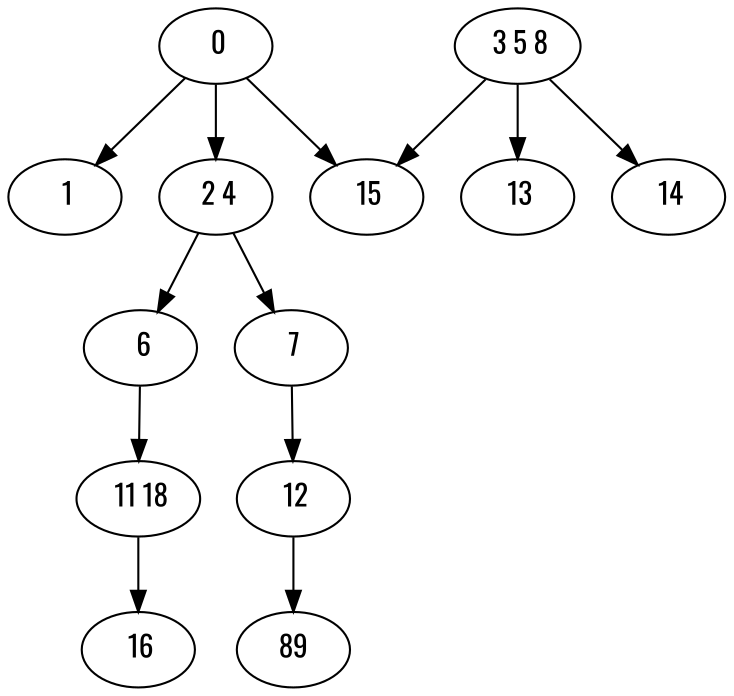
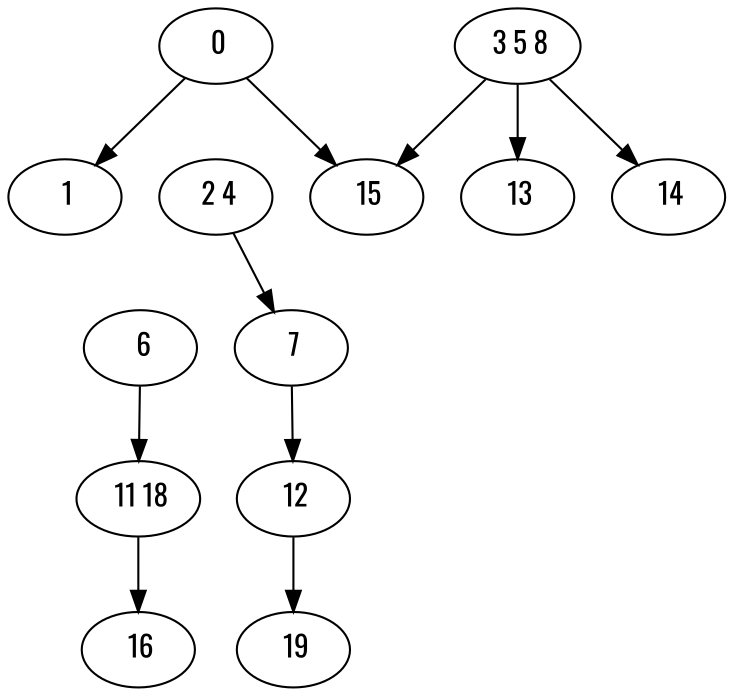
(216, 111) -> none
(183, 263) -> none
(293, 650) -> (293, 650)
